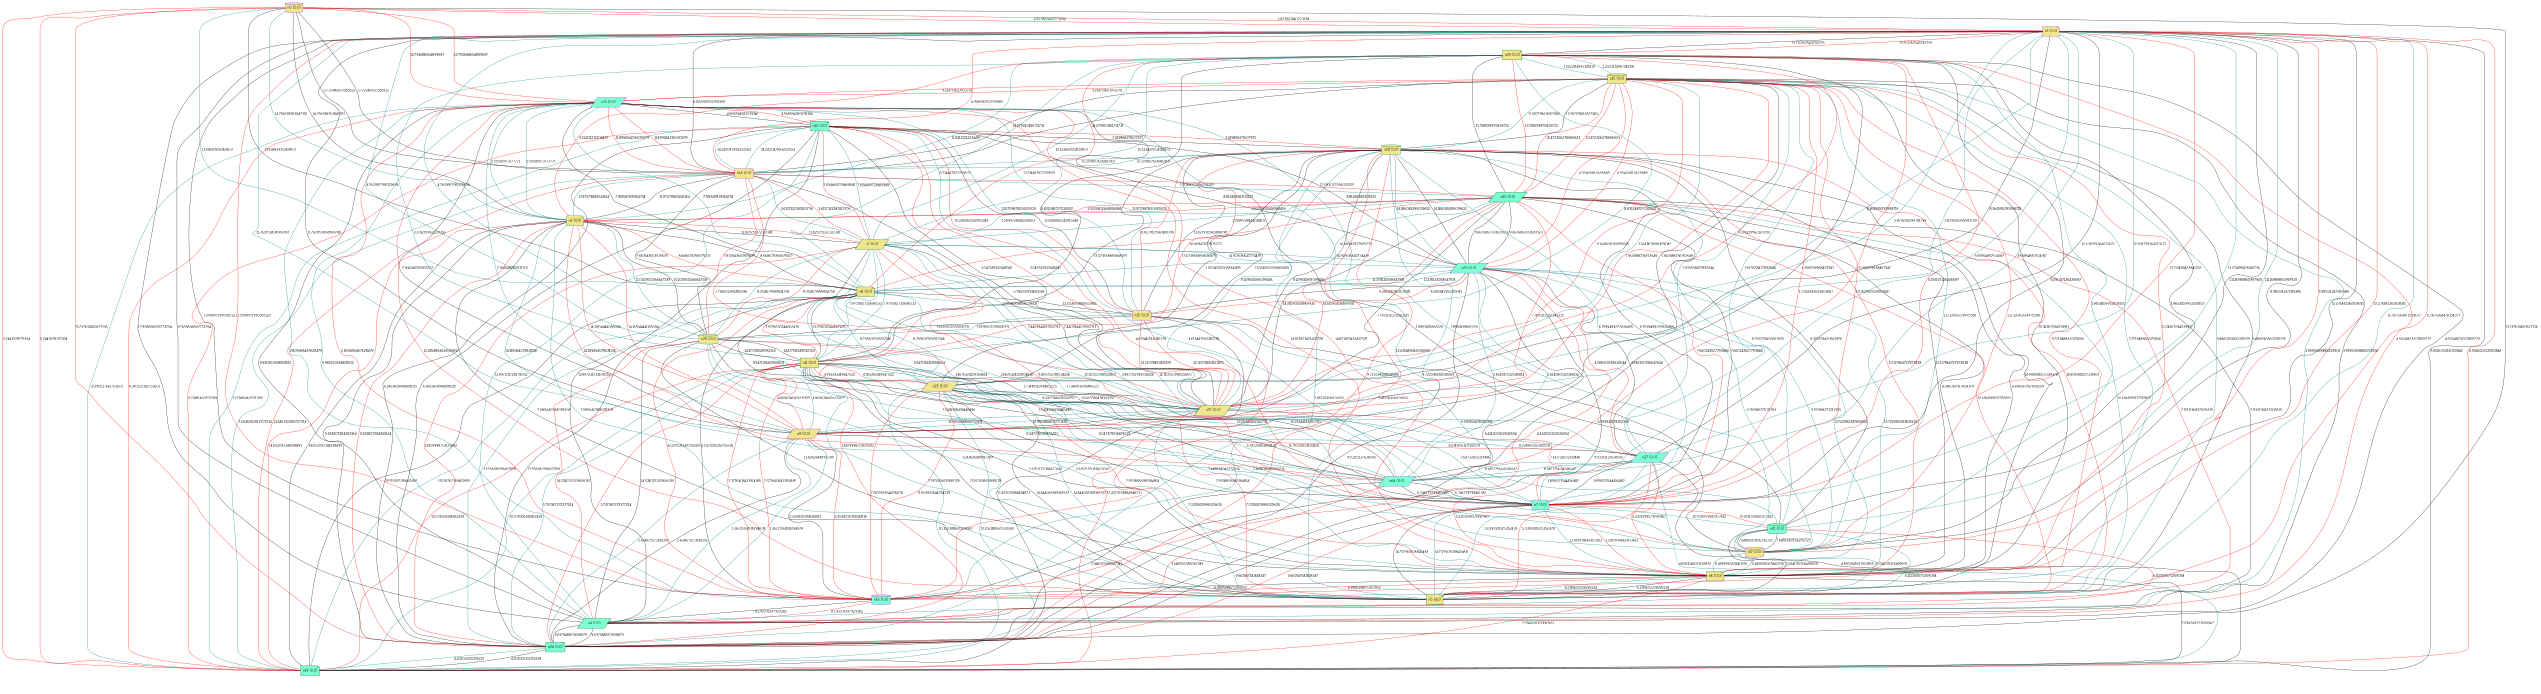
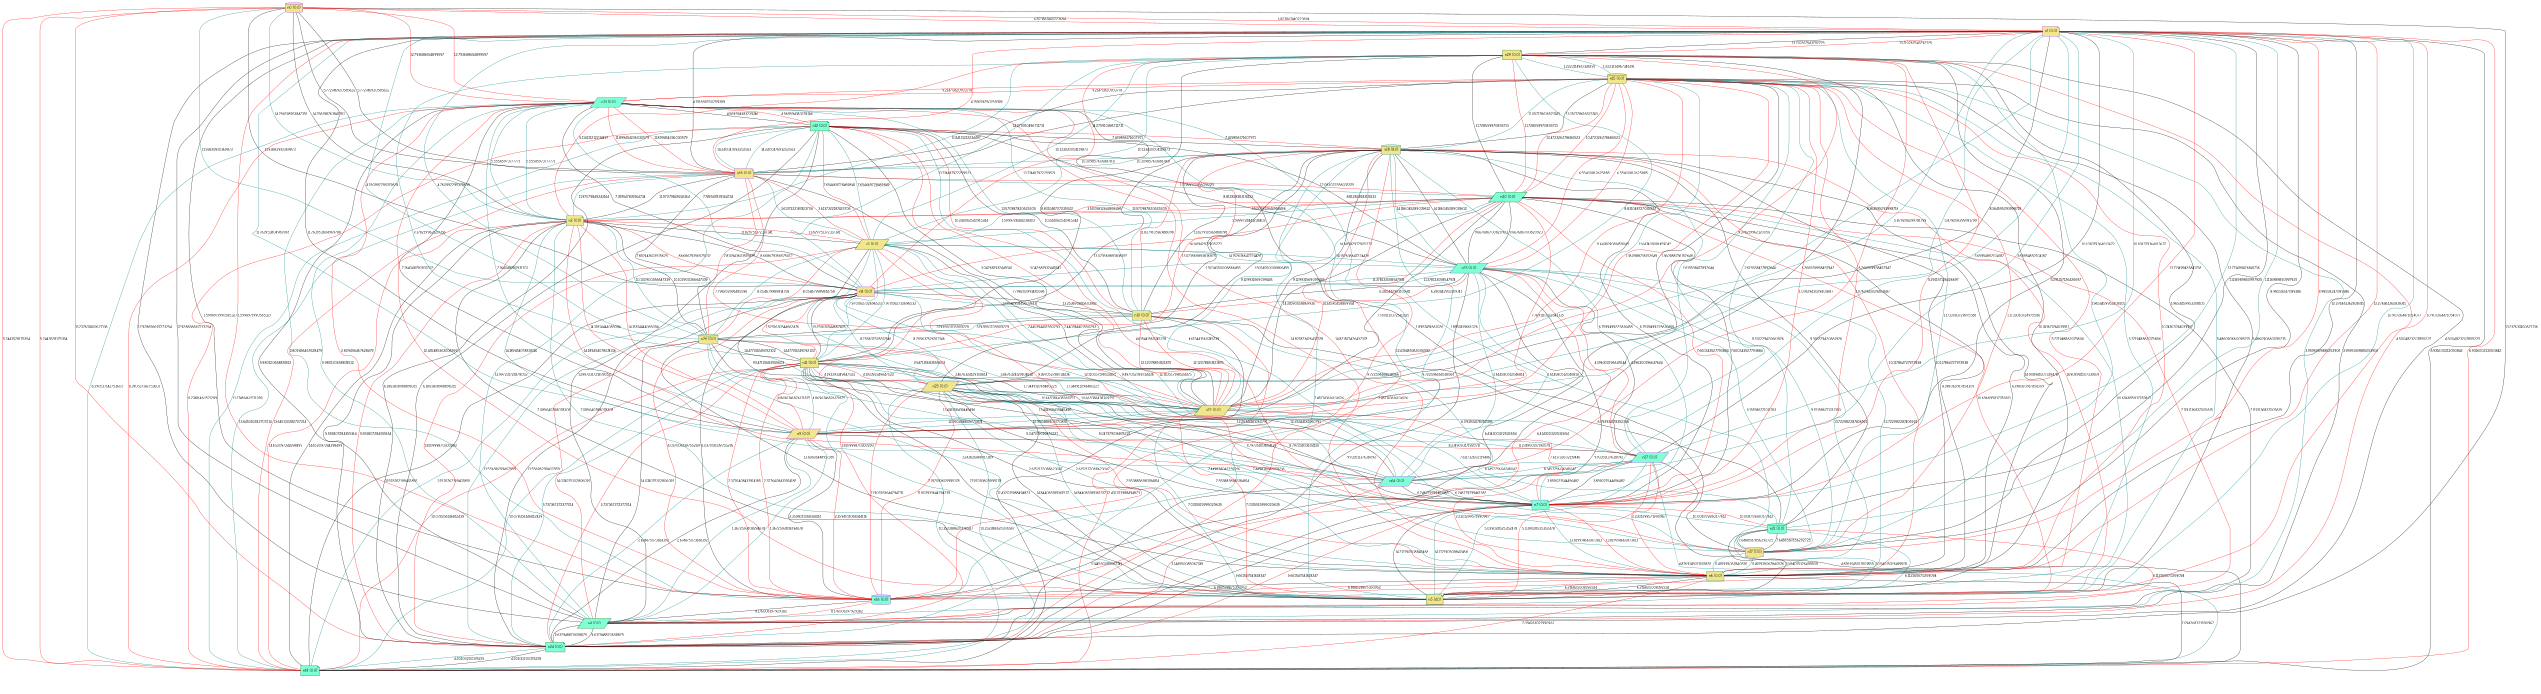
(1391, 150) -> (1391, 150)
(866, 292) -> (866, 292)
(1142, 316) -> (1142, 316)
